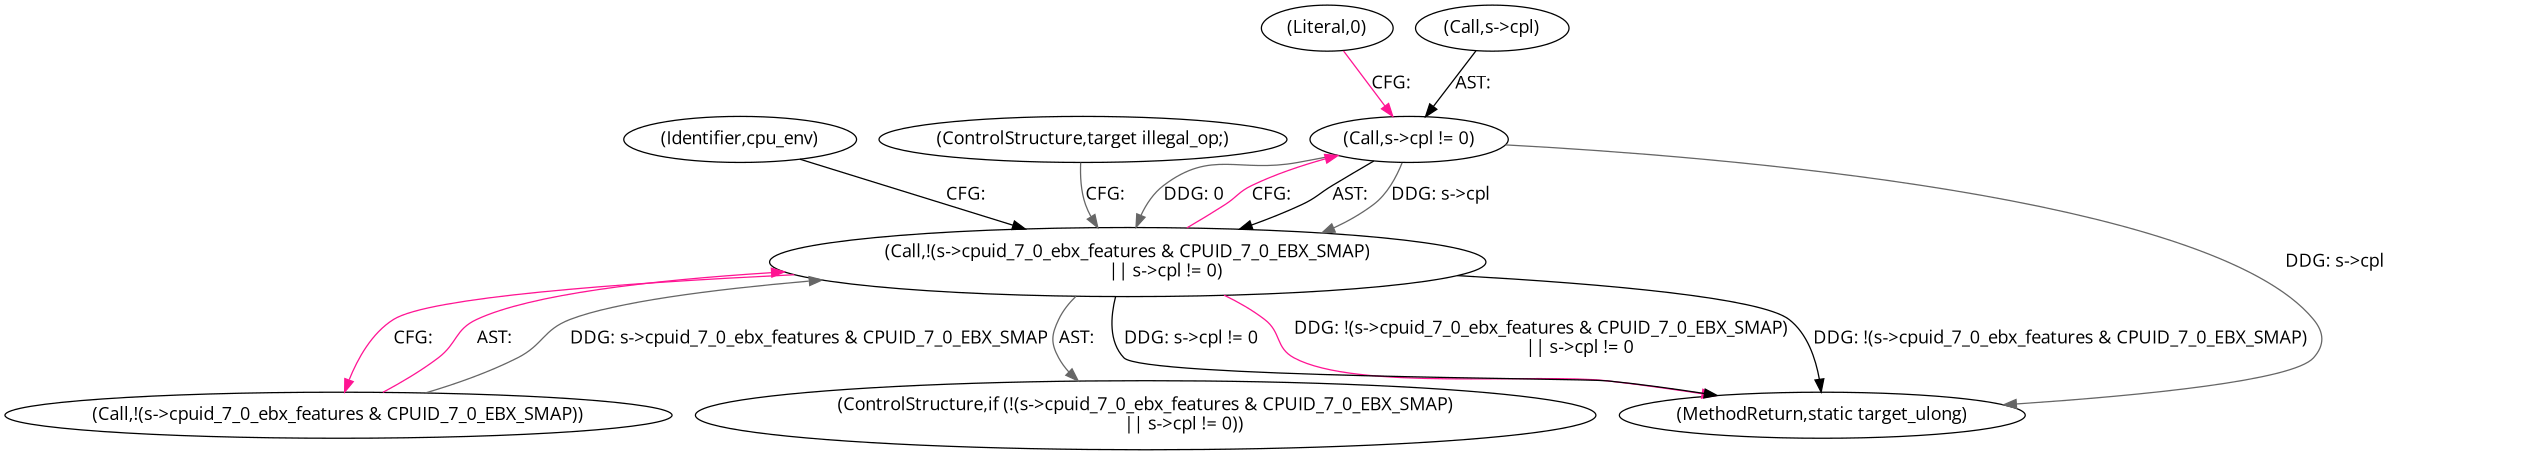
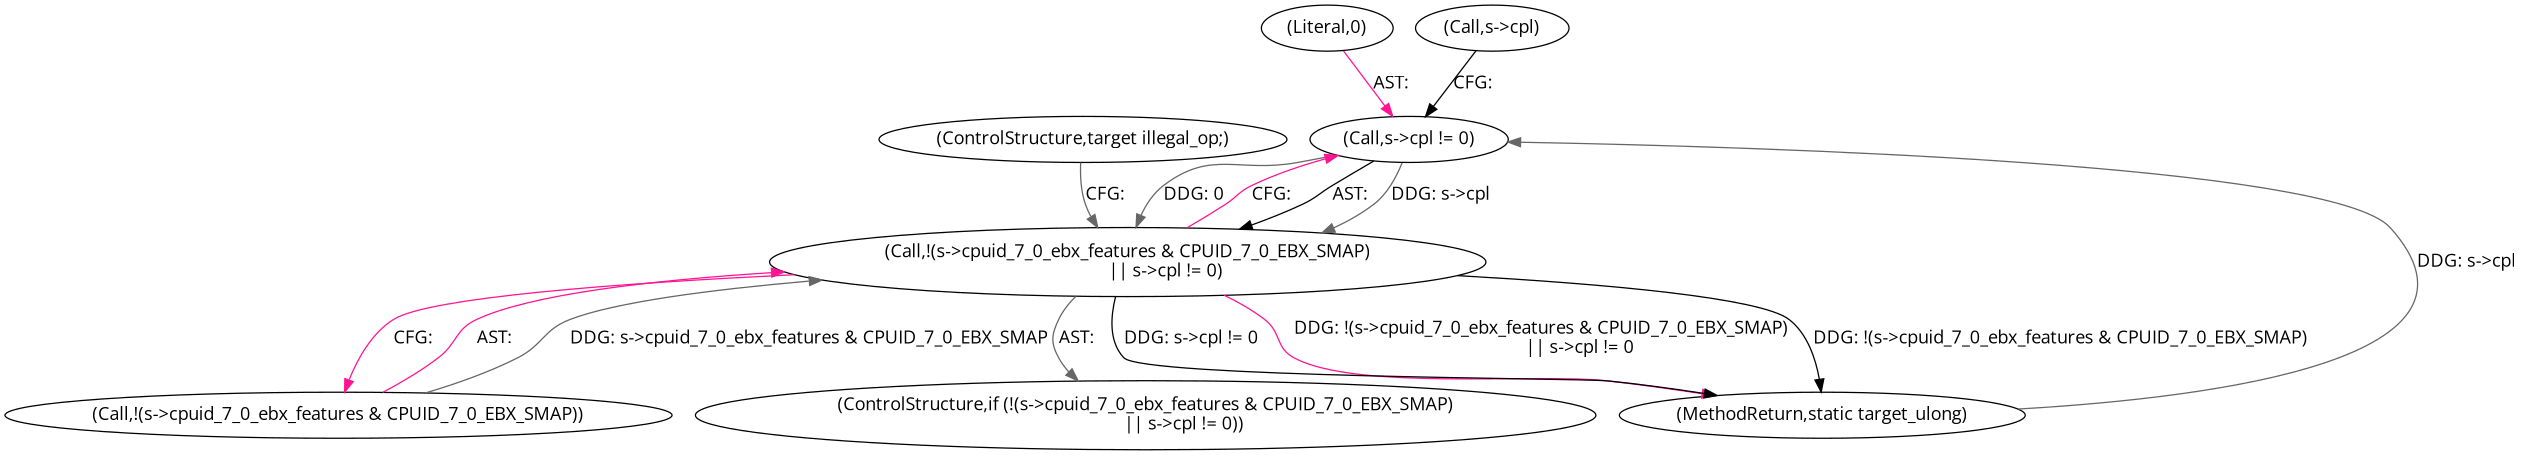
(1394, 84) -> (1394, 84)
(1476, 84) -> (1476, 84)
(740, 139) -> none
(2092, 219) -> (2210, 181)
